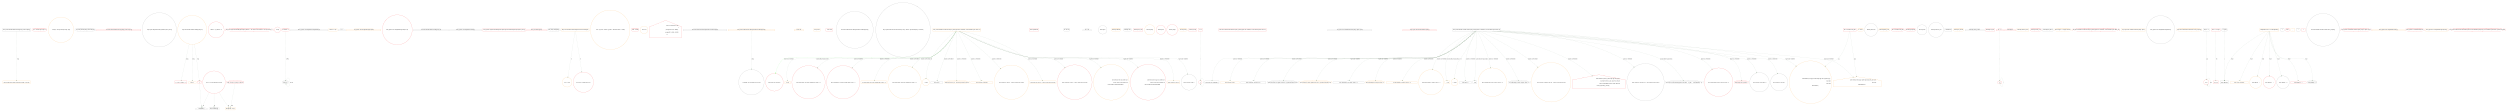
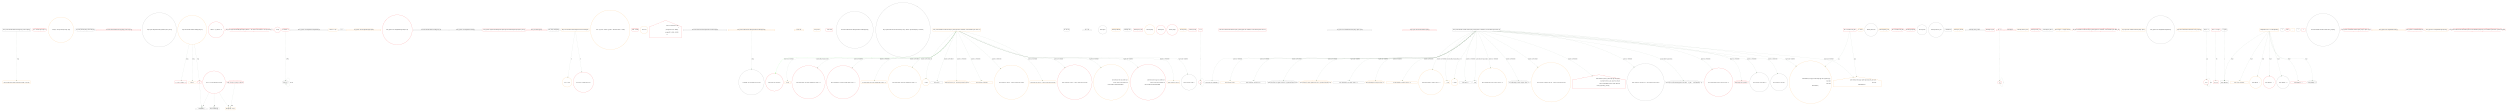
(1034, 30) -> none
